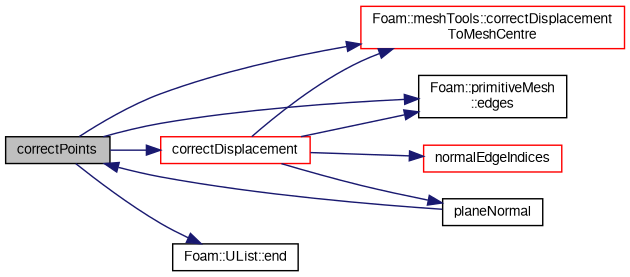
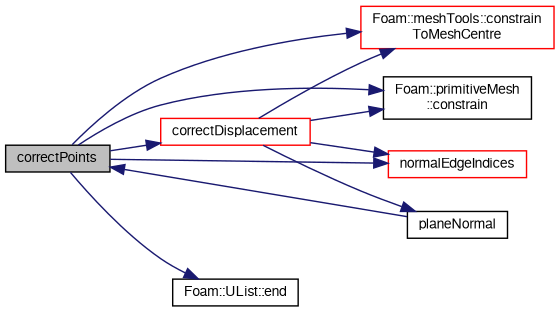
(493, 27) -> (457, 27)
(493, 97) -> (457, 98)
none -> (242, 161)
